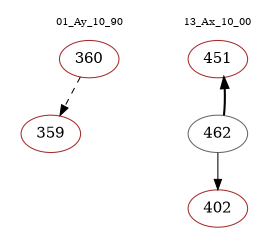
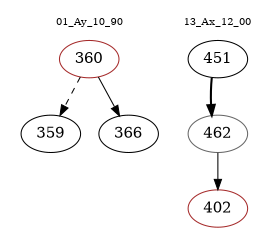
(218, 22) -> (218, 22)
(218, 59) -> (218, 59)
(225, 102) -> (211, 91)
(51, 134) -> (51, 134)
none -> (129, 134)
